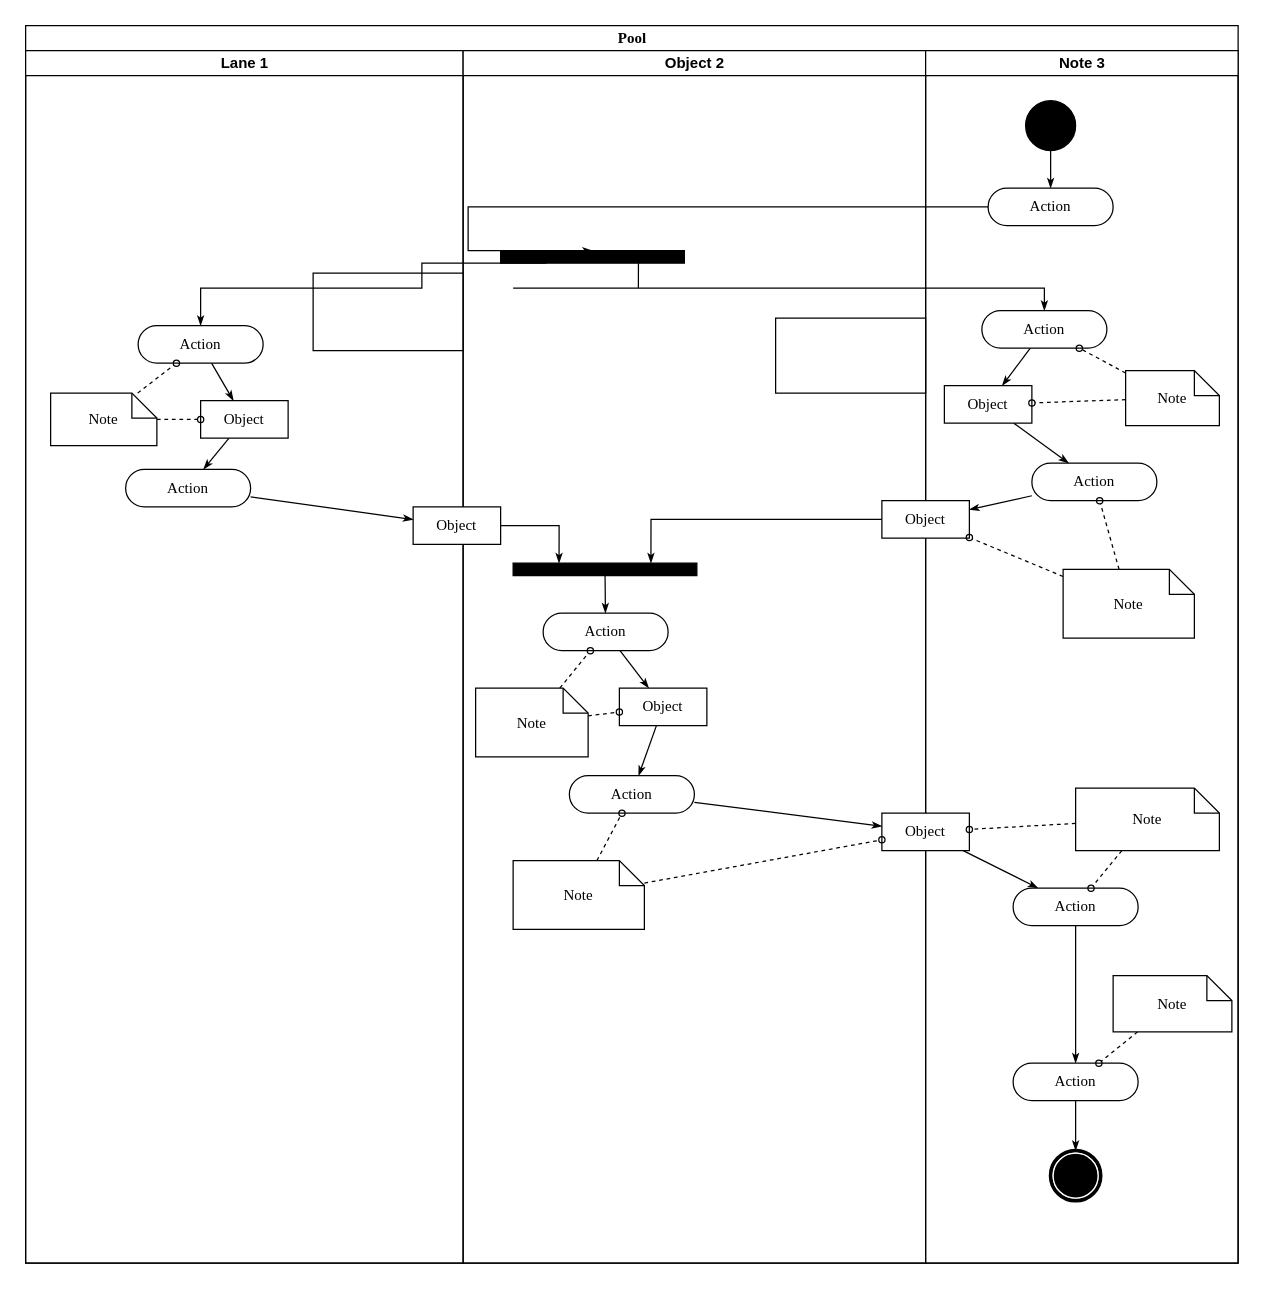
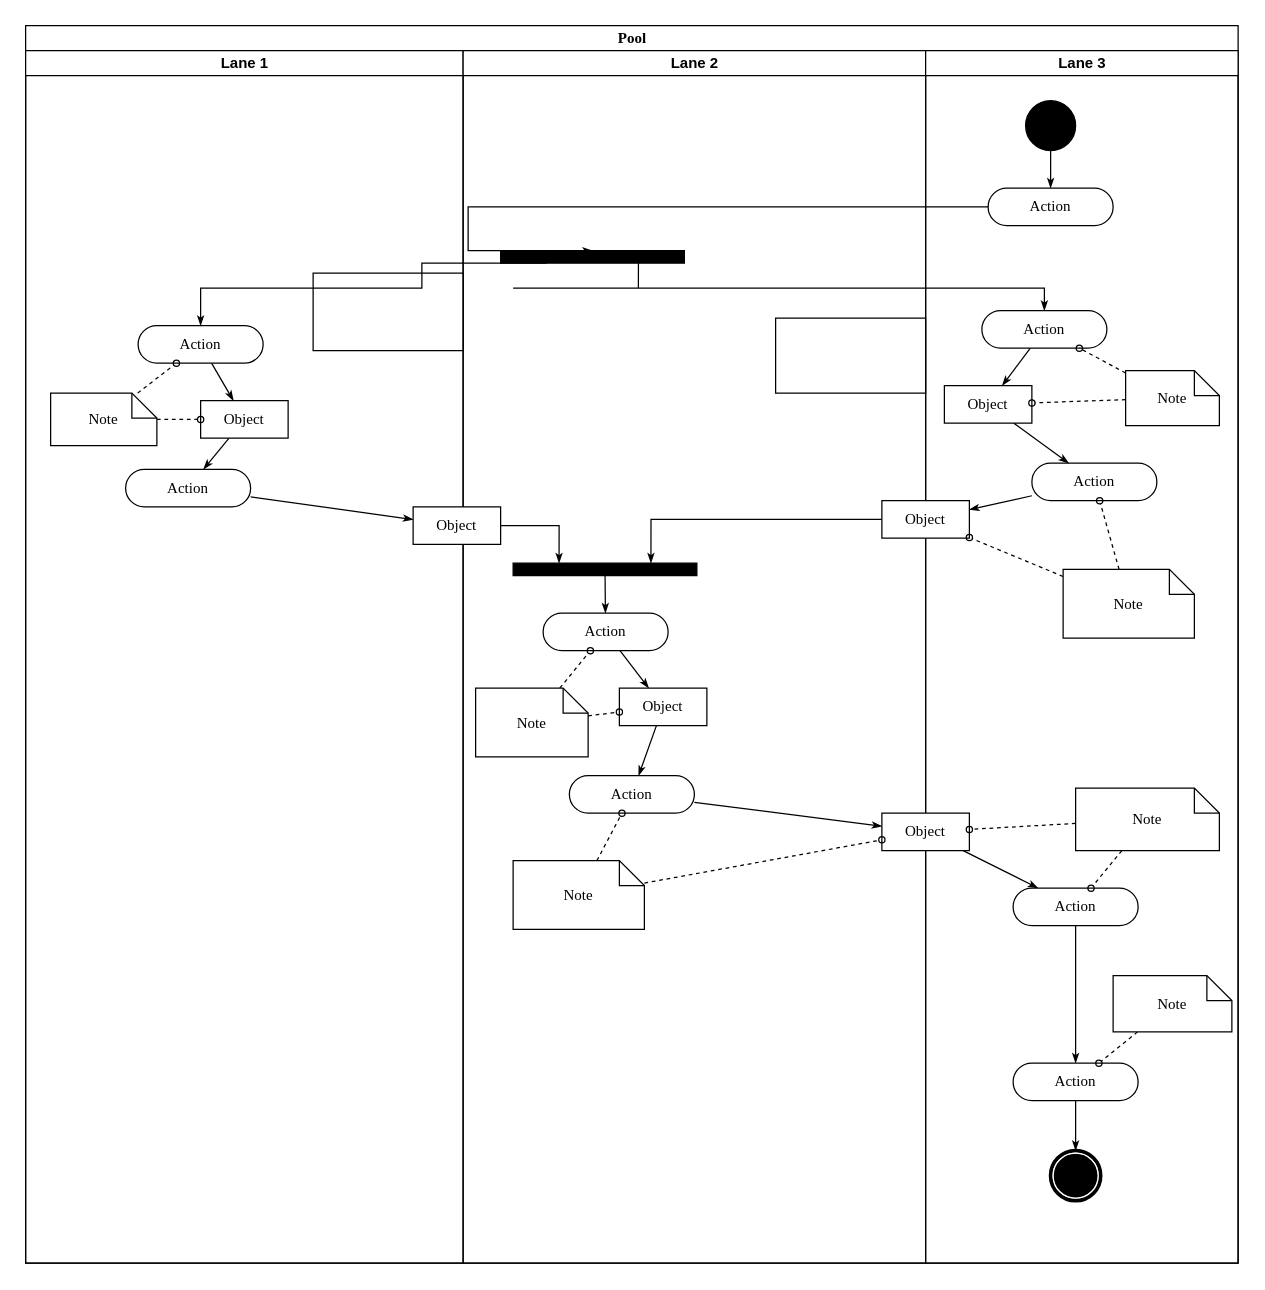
(695, 63) -> (695, 63)
(1083, 63) -> (1083, 63)
